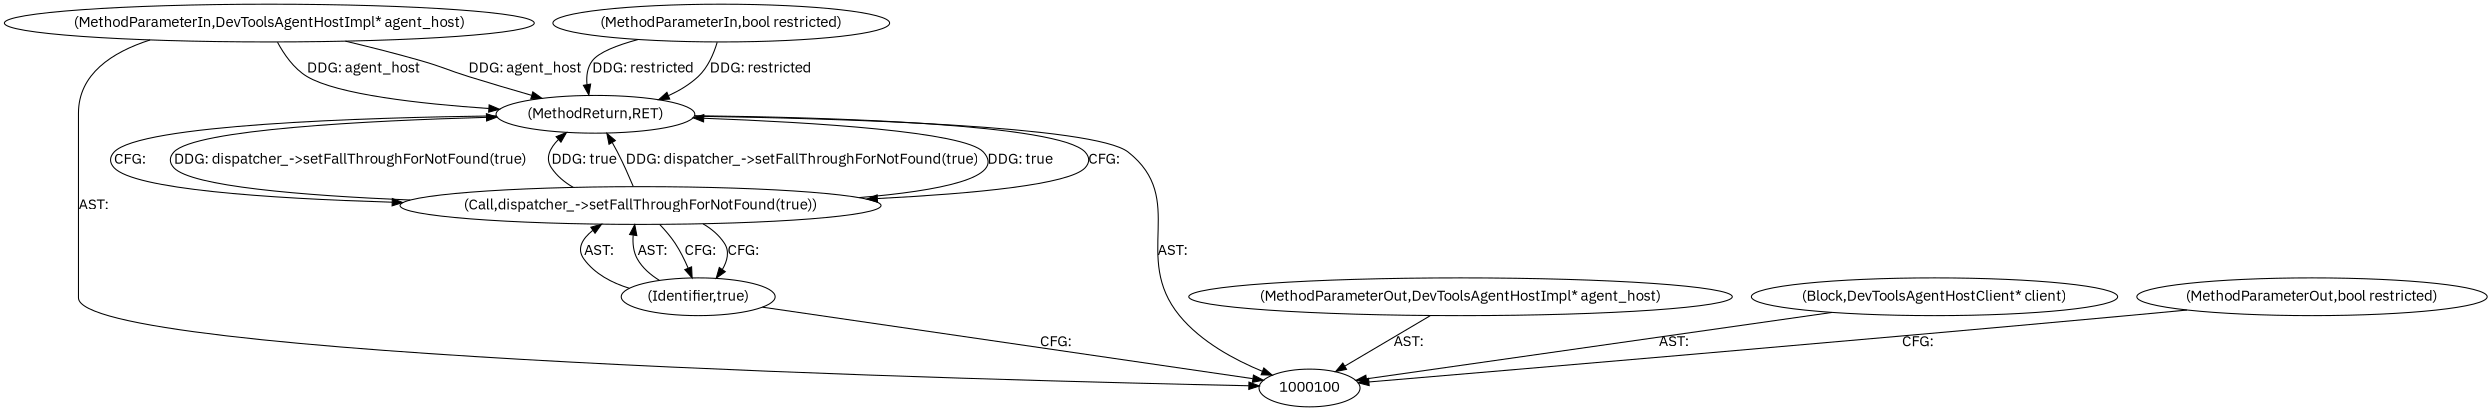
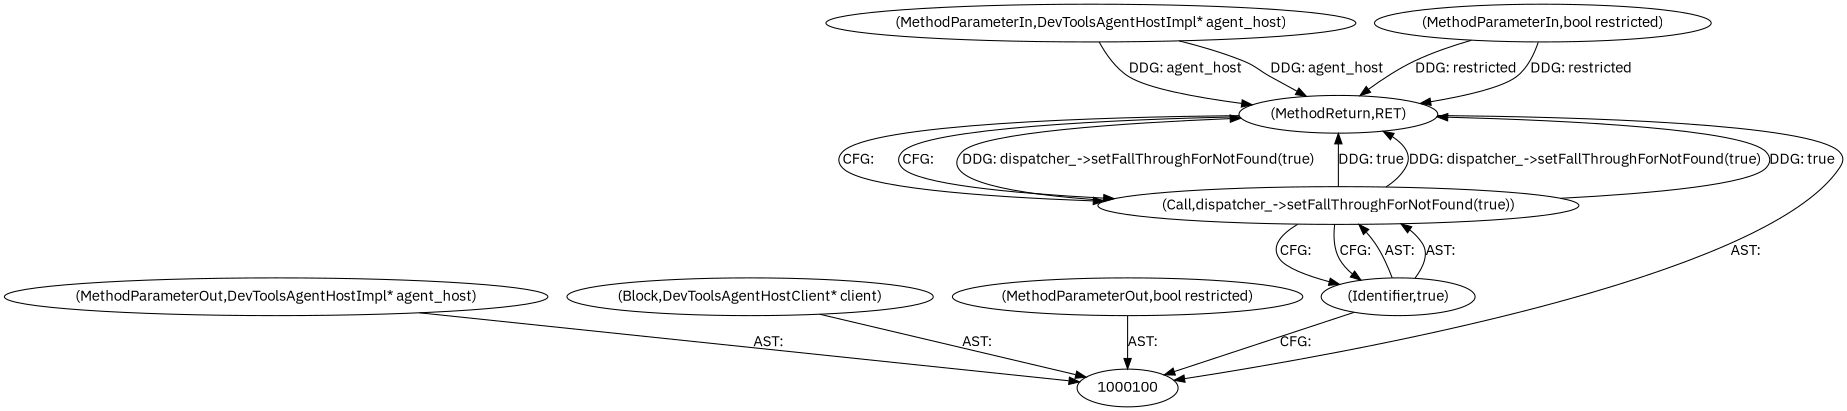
(1920, 342) -> (1144, 342)
(513, 358) -> none
